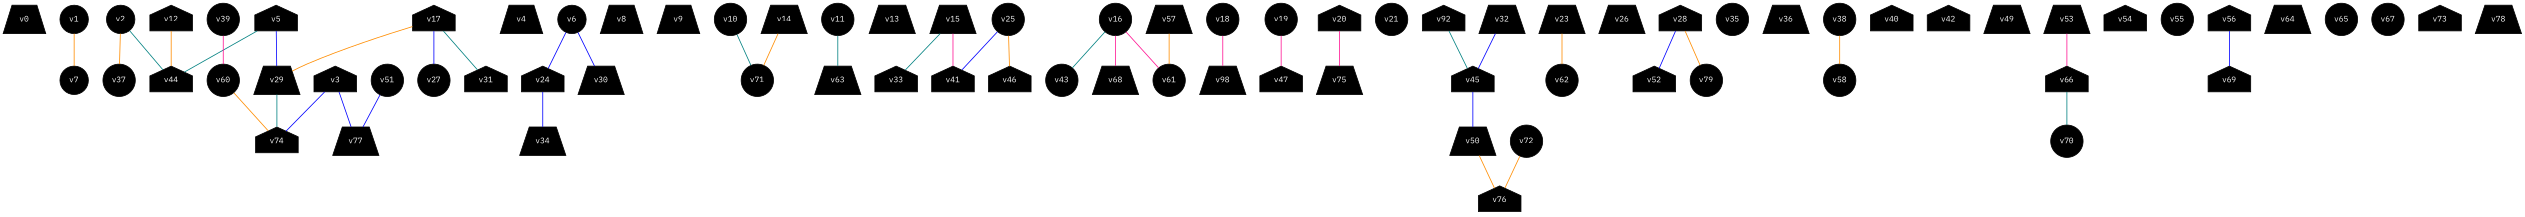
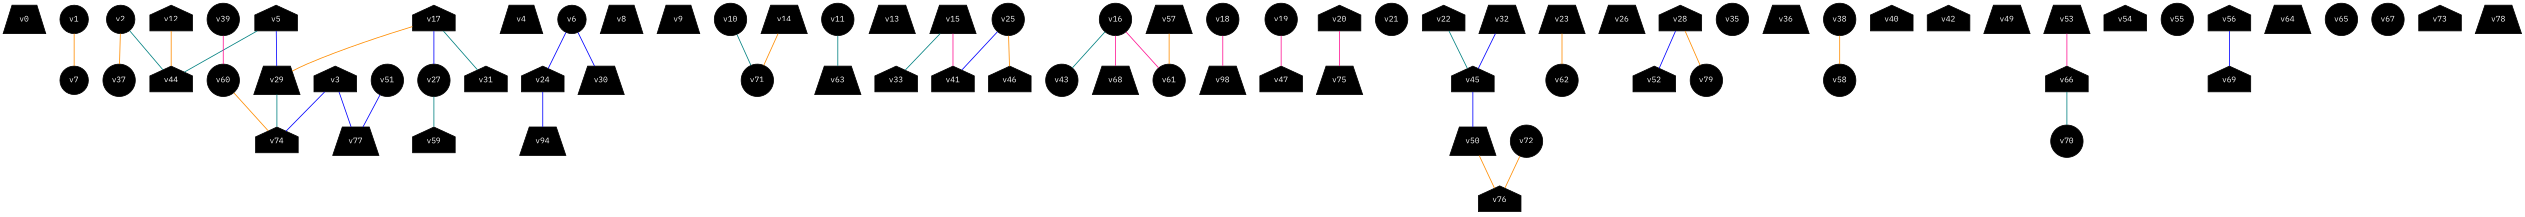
(1444, 19) -> (1444, 19)
none -> (434, 141)
(543, 141) -> (543, 141)
